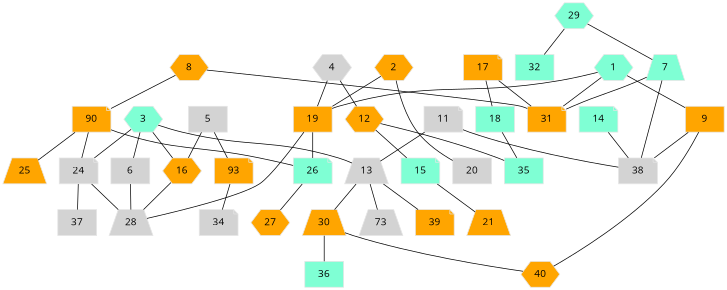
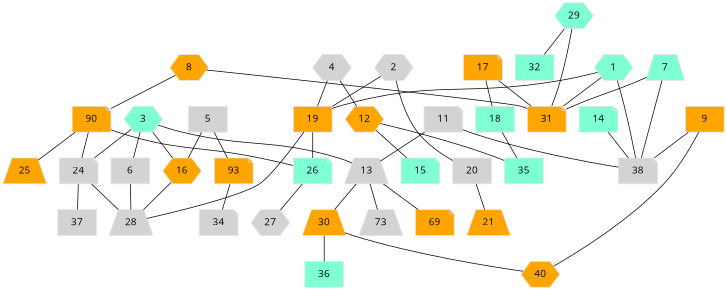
(620, 42) -> (564, 68)
(394, 67) -> (394, 67)
(655, 91) -> (627, 119)
(456, 198) -> (480, 197)
(270, 223) -> (270, 223)
(435, 223) -> (435, 223)
